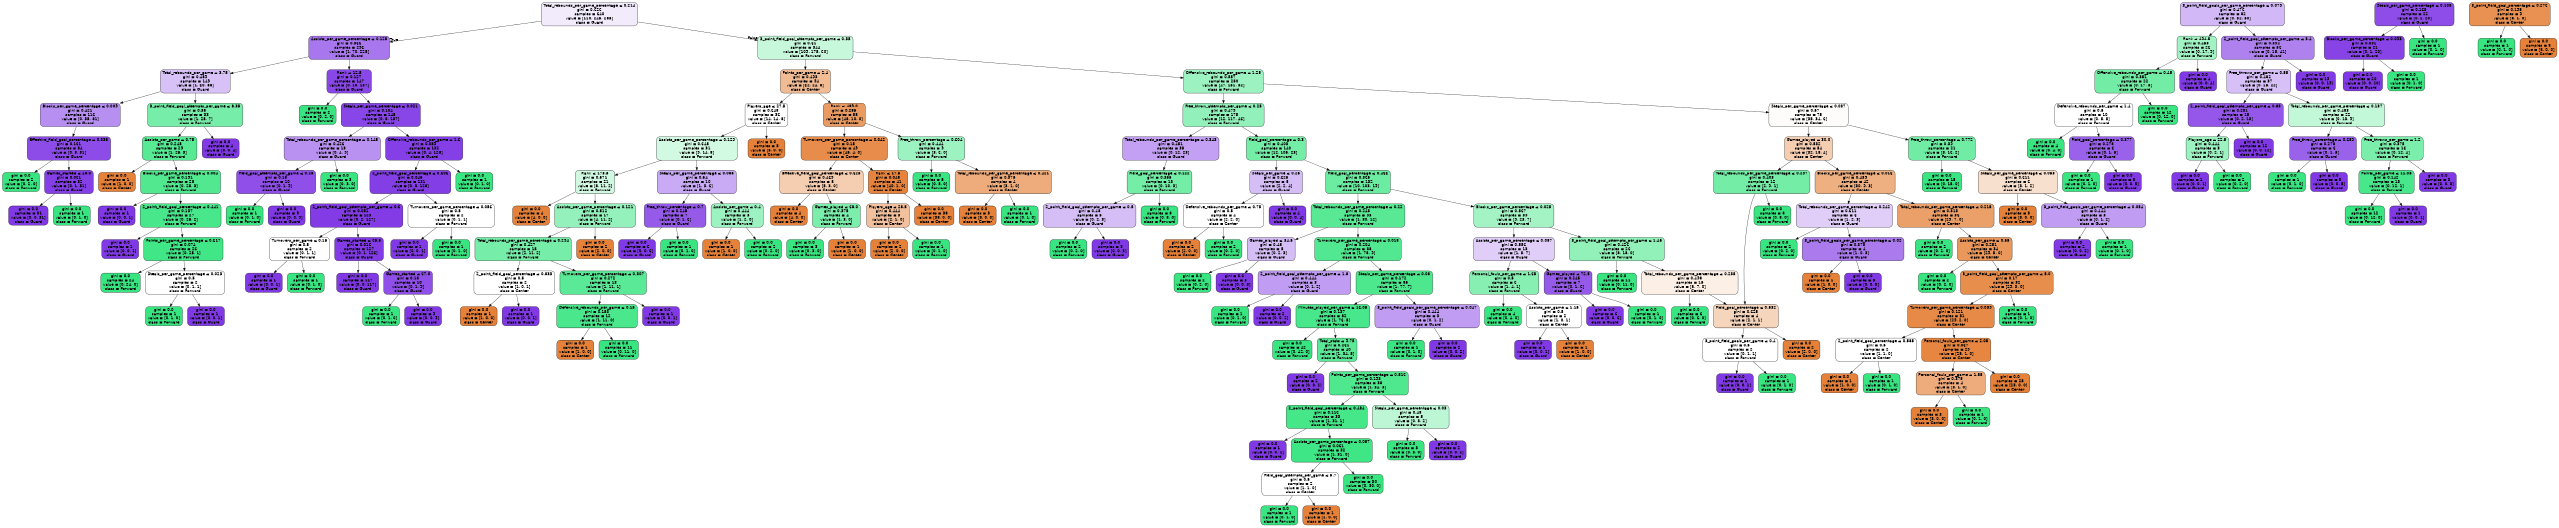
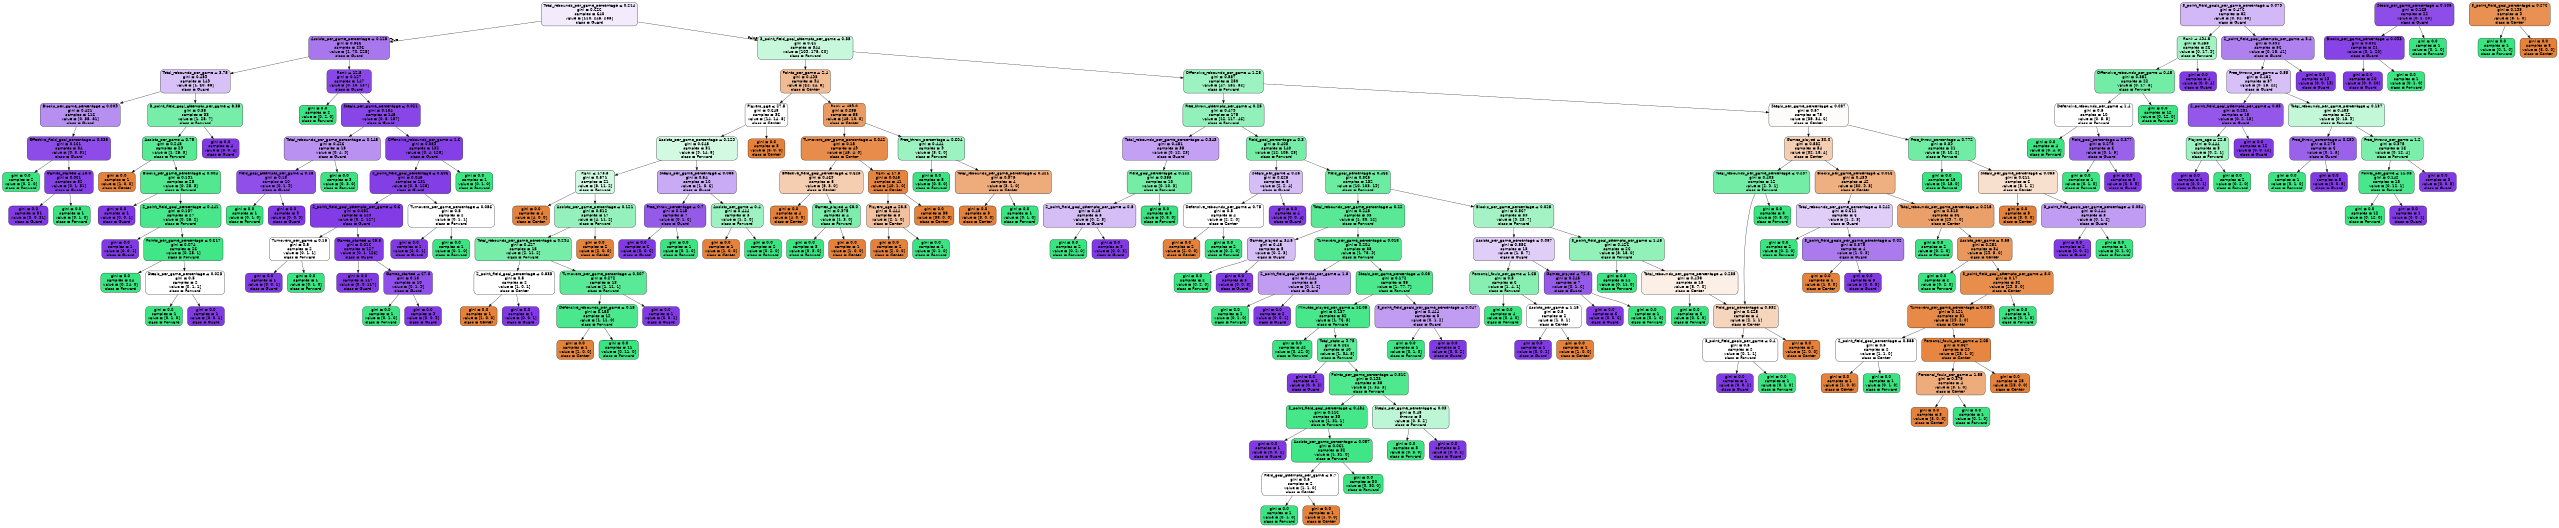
(1411, 417) -> (1411, 417)
